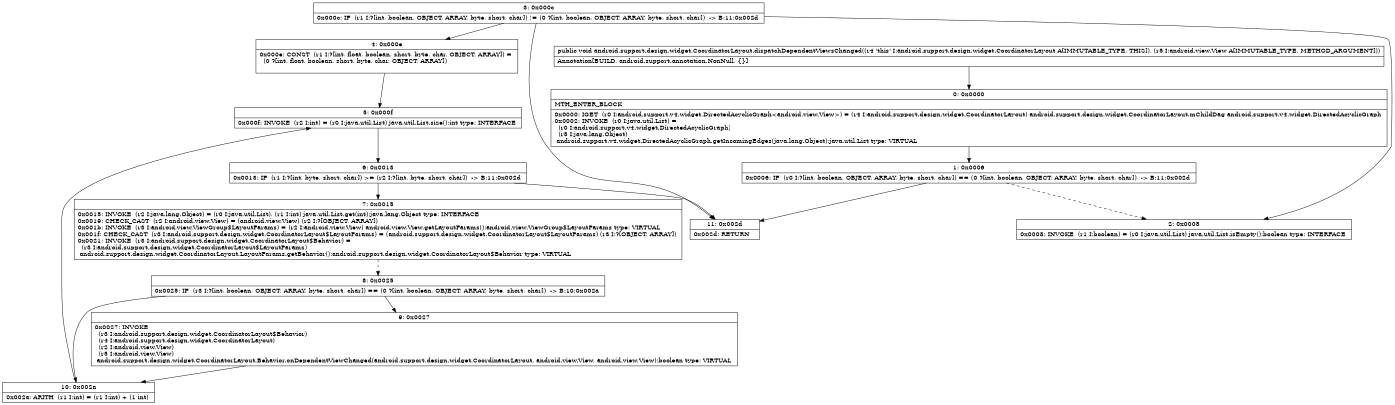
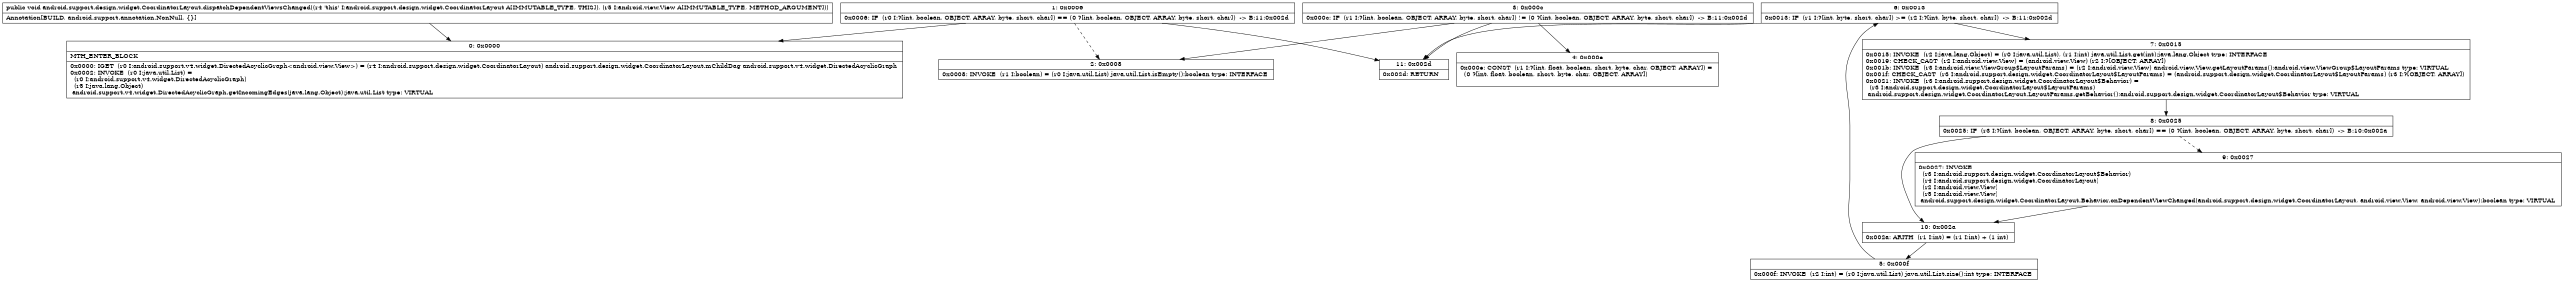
(382, 88) -> none
(969, 152) -> (875, 32)
(378, 265) -> (2166, 105)
(389, 302) -> (2189, 143)
